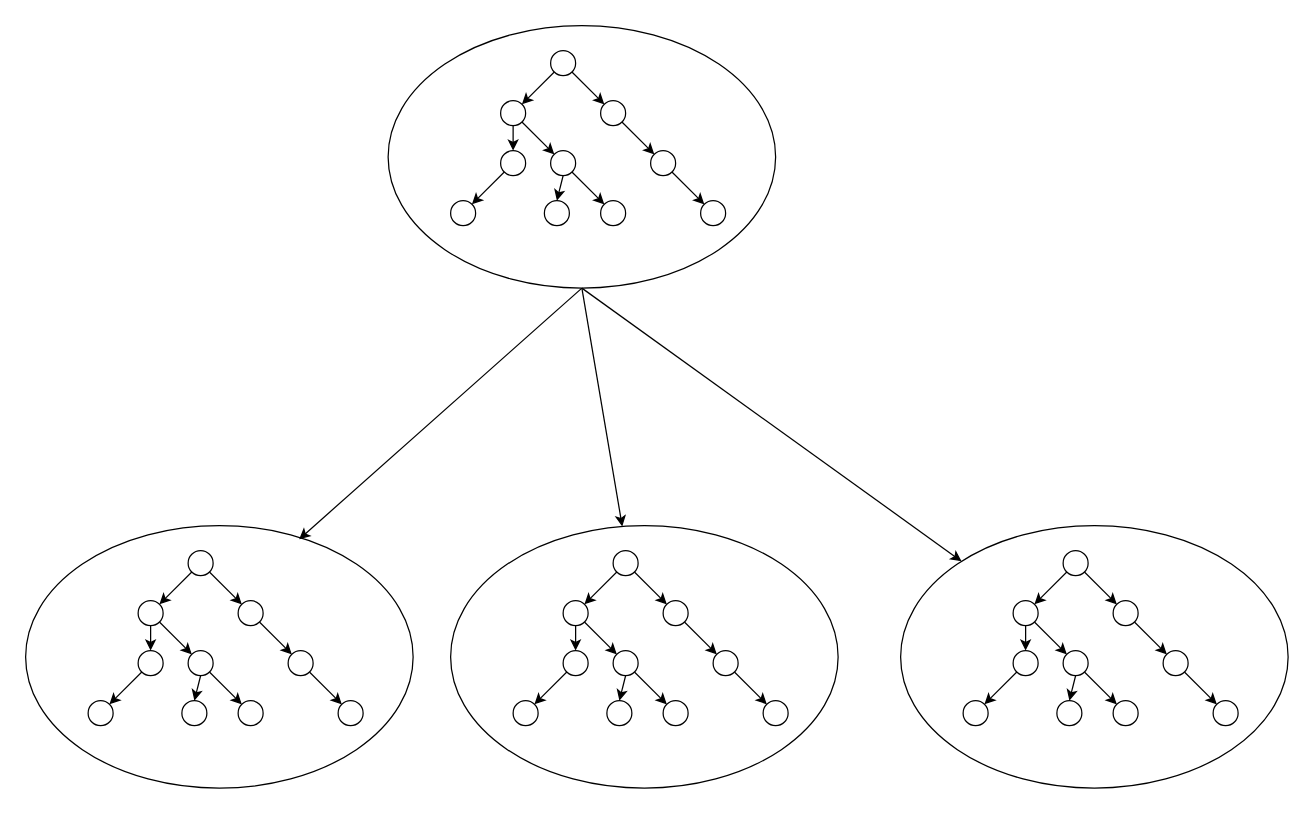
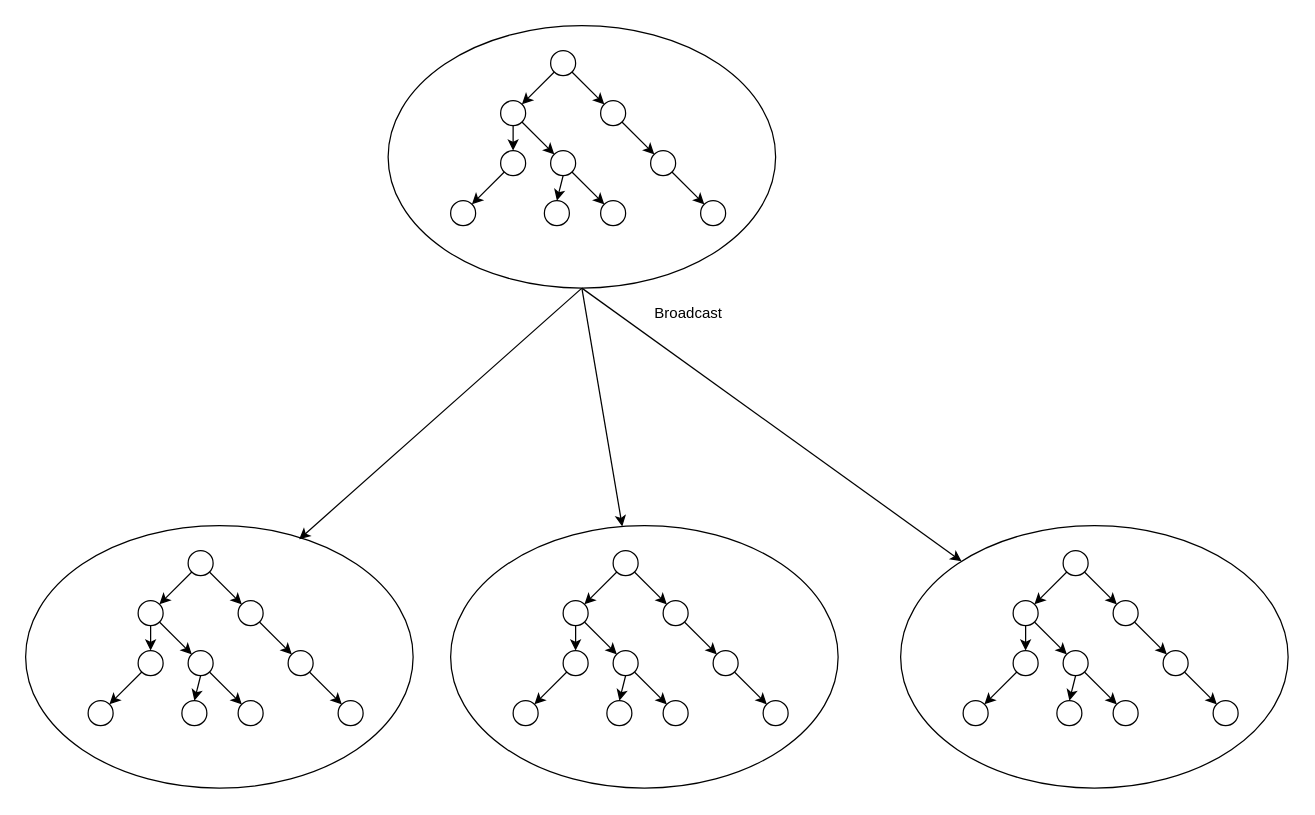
none -> (688, 313)
